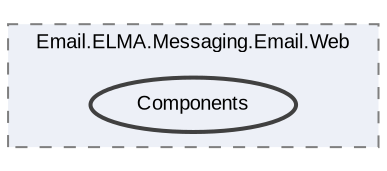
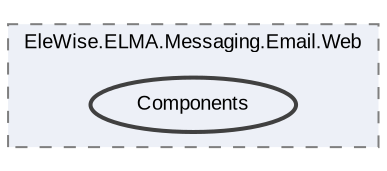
(193, 43) -> (193, 43)
